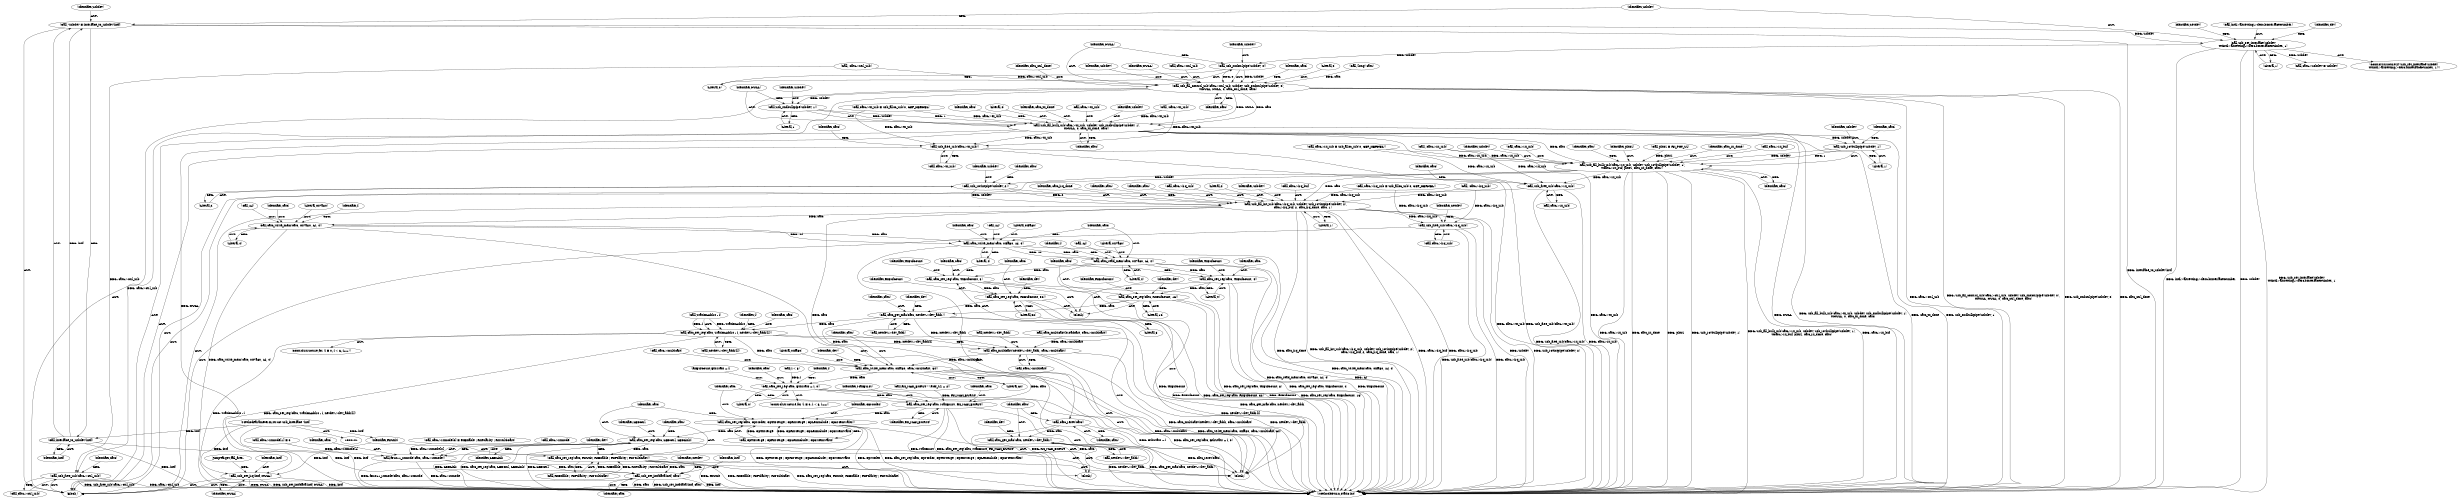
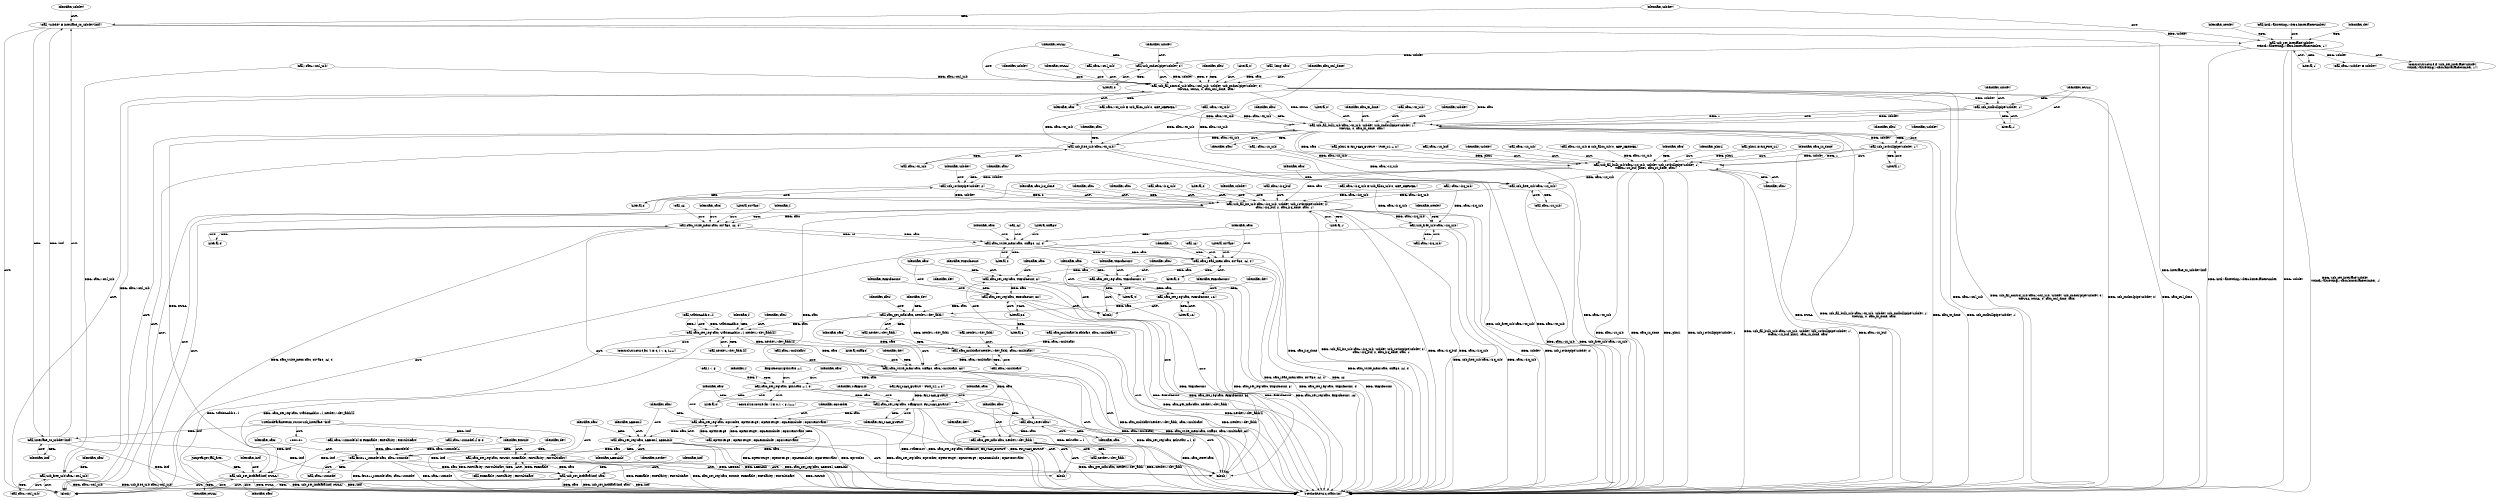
none -> (1365, 147)
(1450, 163) -> (1273, 154)
(1015, 387) -> none
none -> (341, 465)
(251, 476) -> (254, 476)
